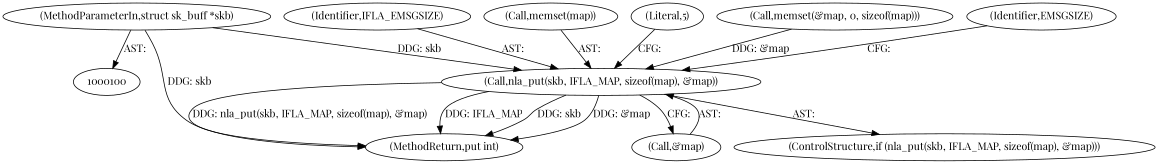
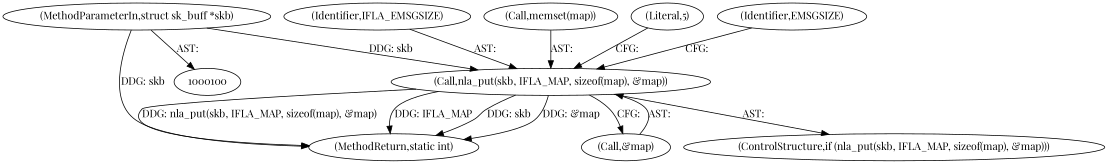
(835, 17) -> none
(444, 147) -> (394, 147)
